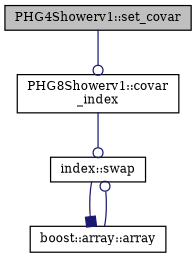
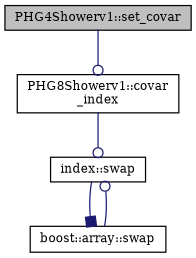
(98, 239) -> (98, 239)
